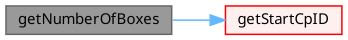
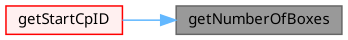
(191, 20) -> (141, 20)
